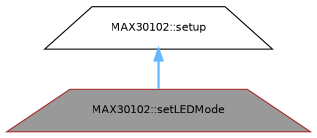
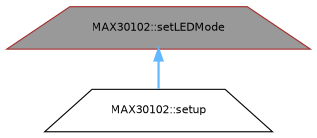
(159, 75) -> (159, 75)
